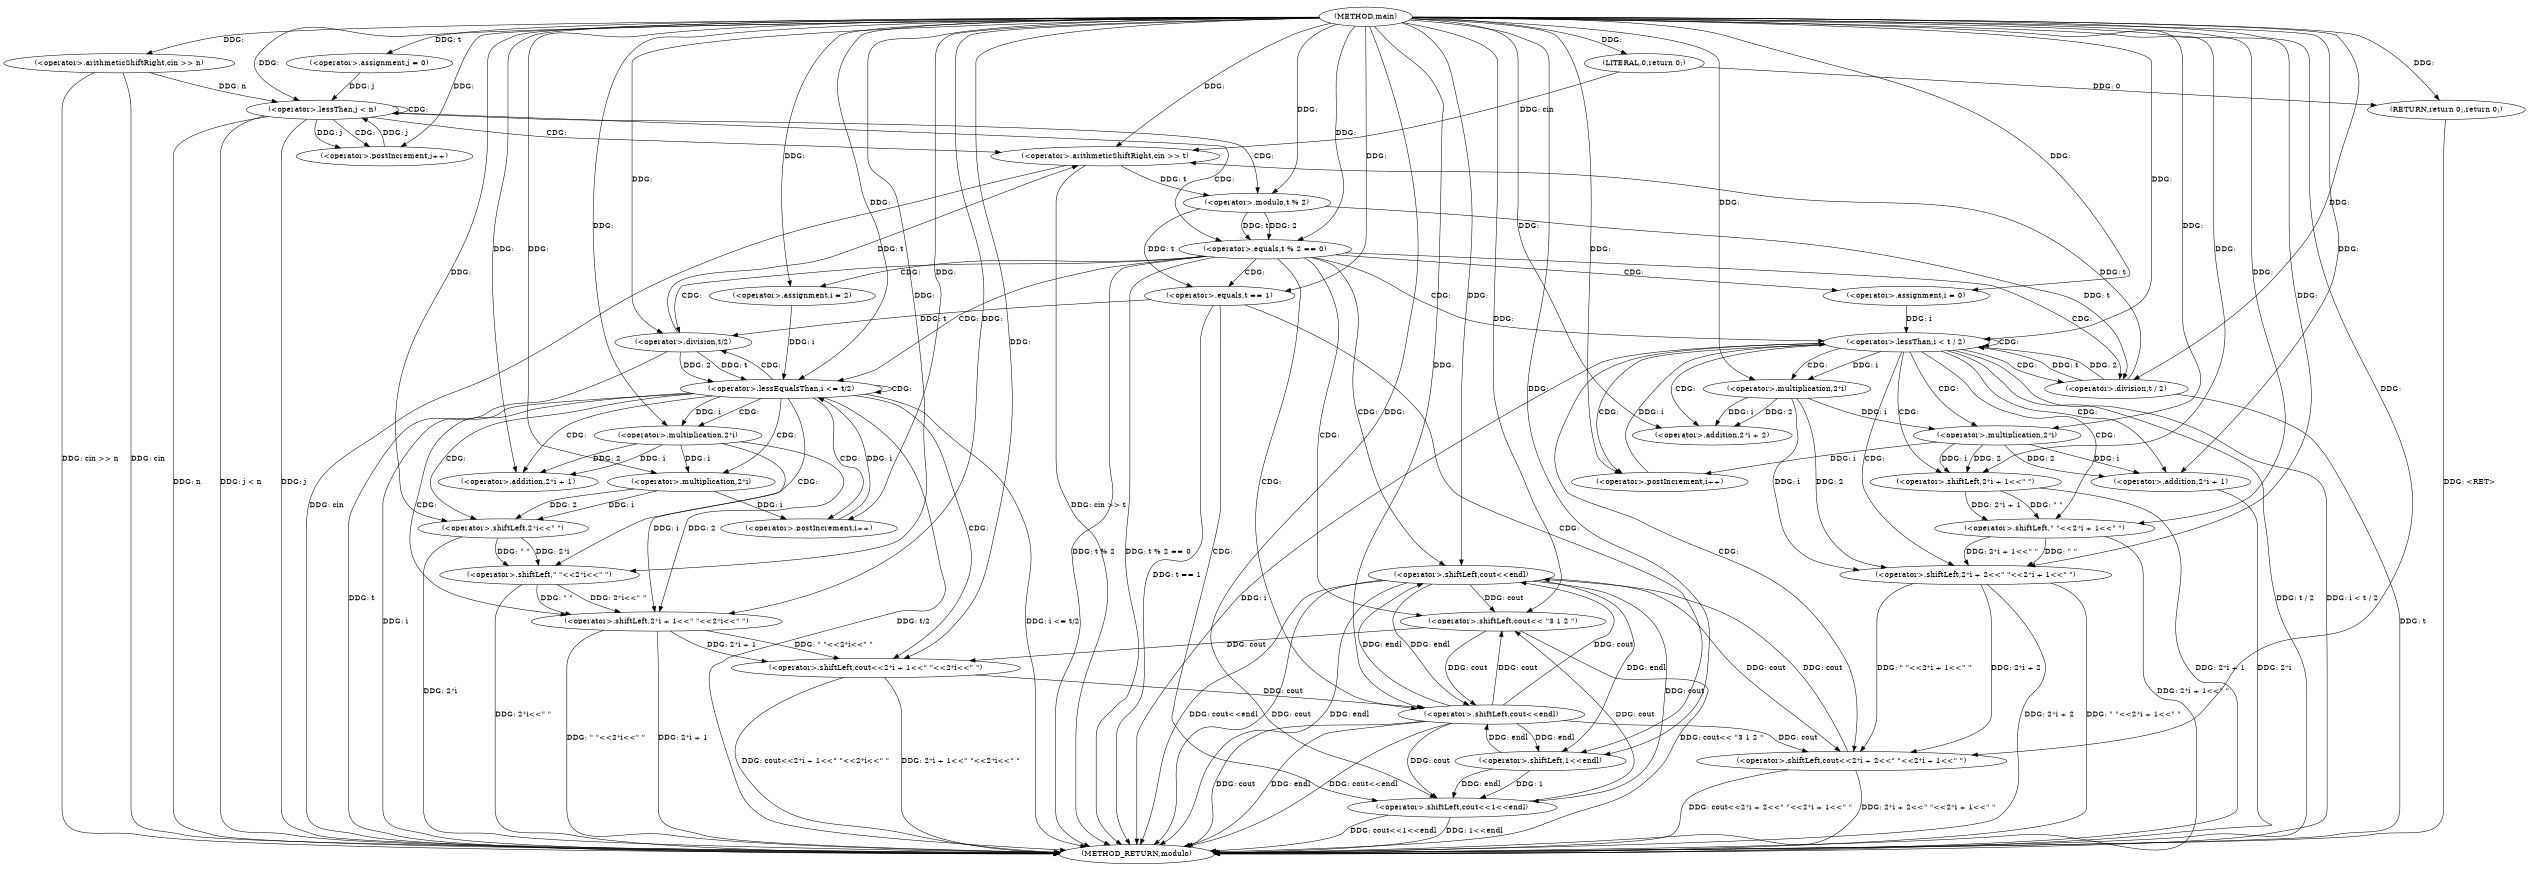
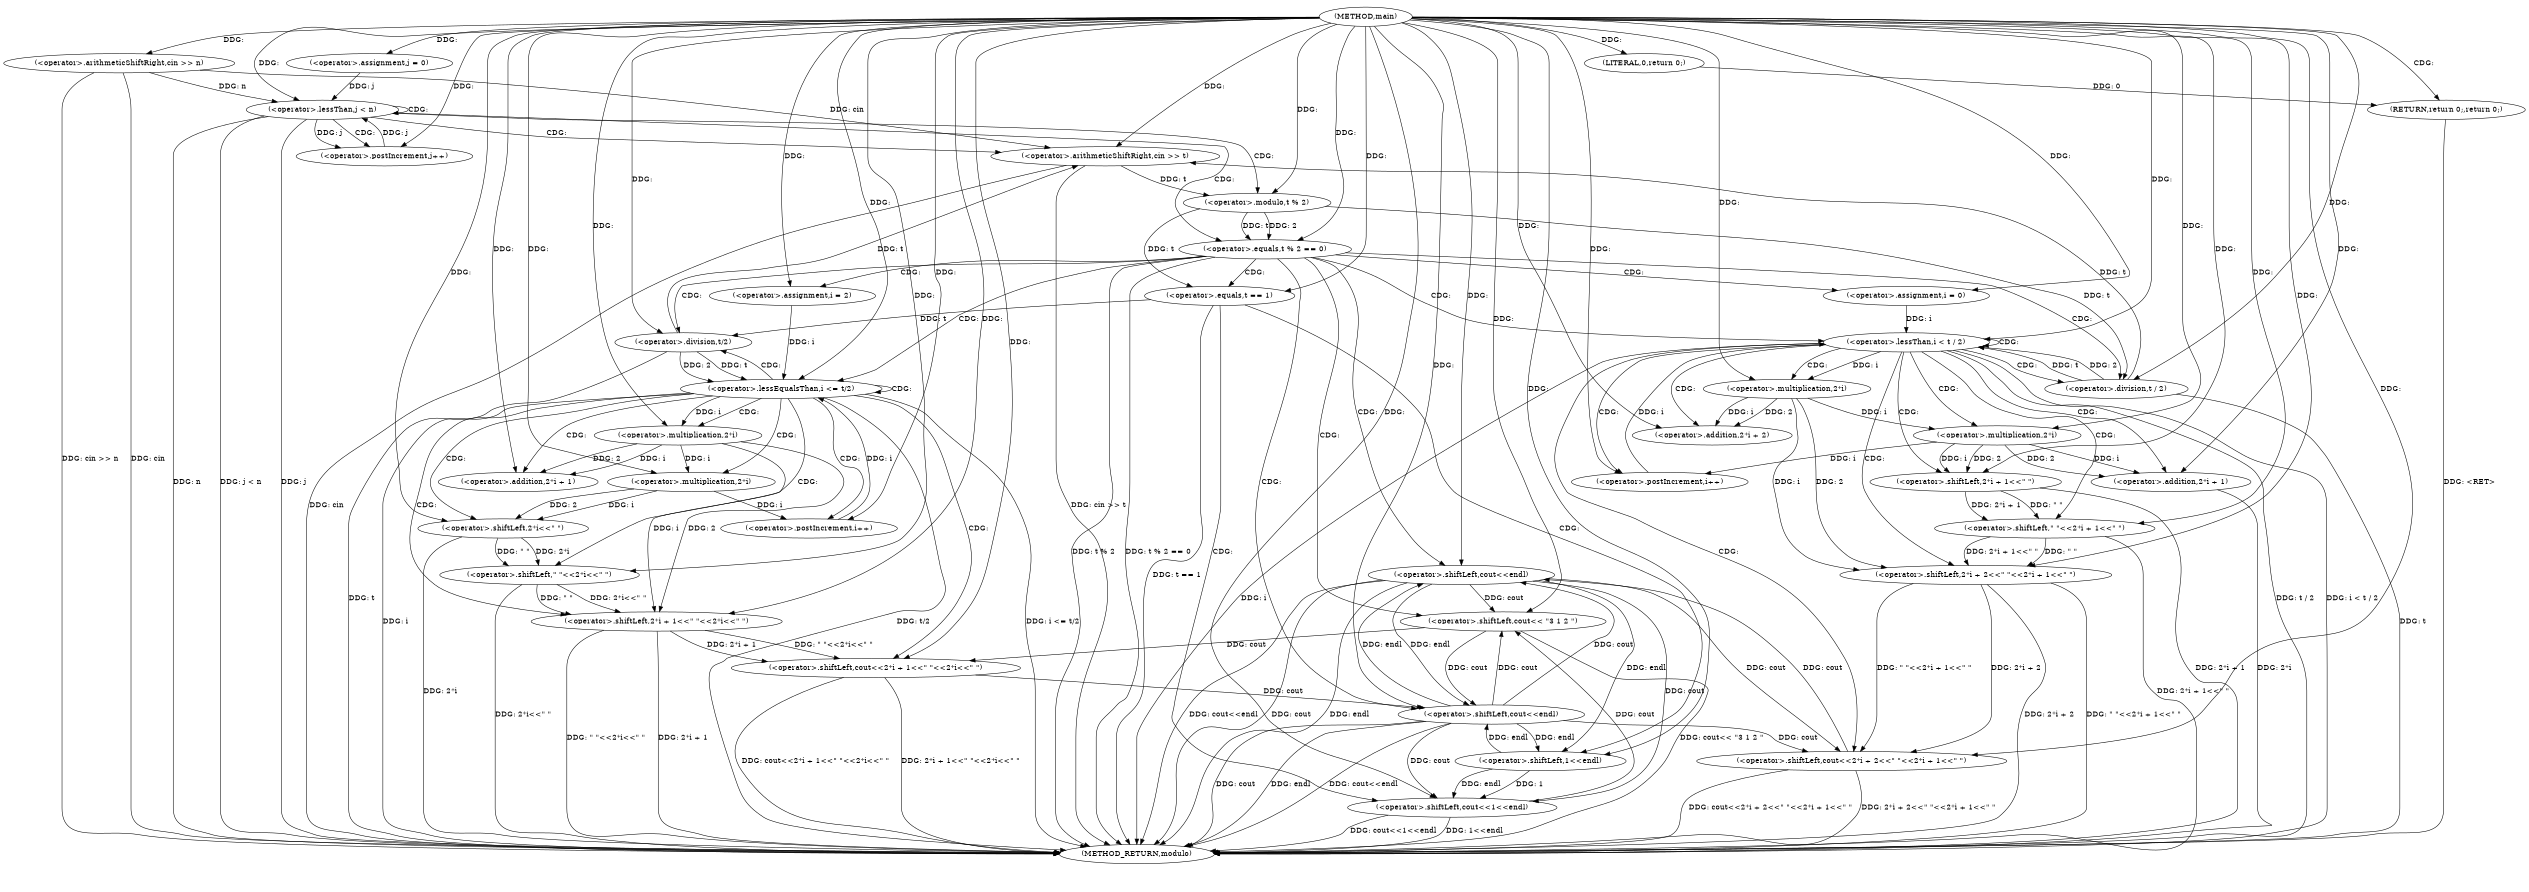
(448, 40) -> (448, 40)
(2425, 63) -> (2425, 63)
(1411, 127) -> (623, 96)
